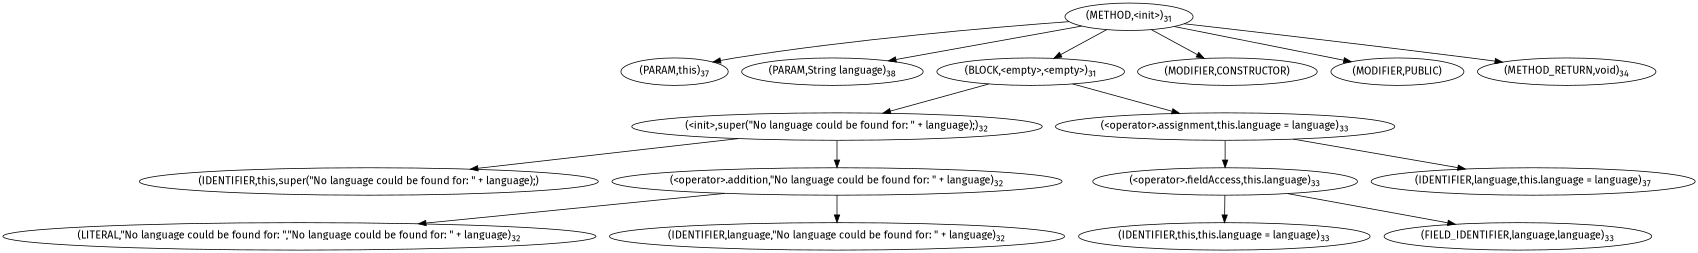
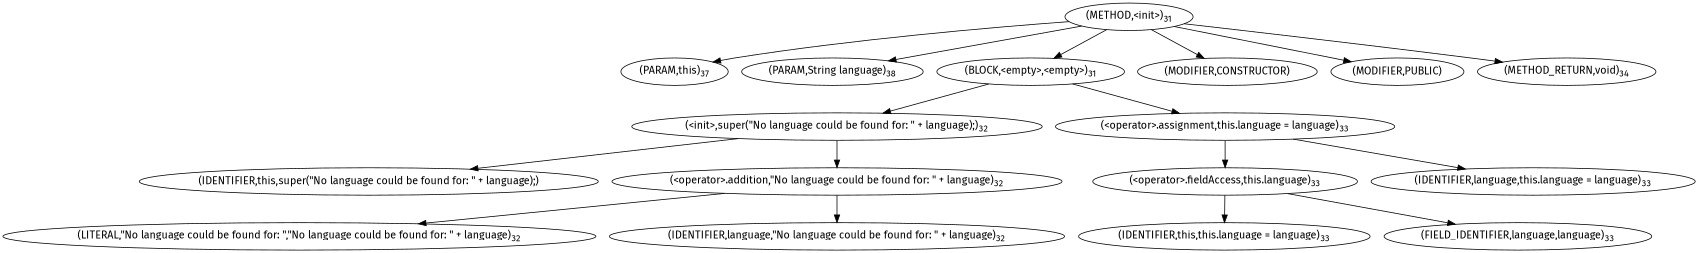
(1647, 180) -> (1647, 180)
